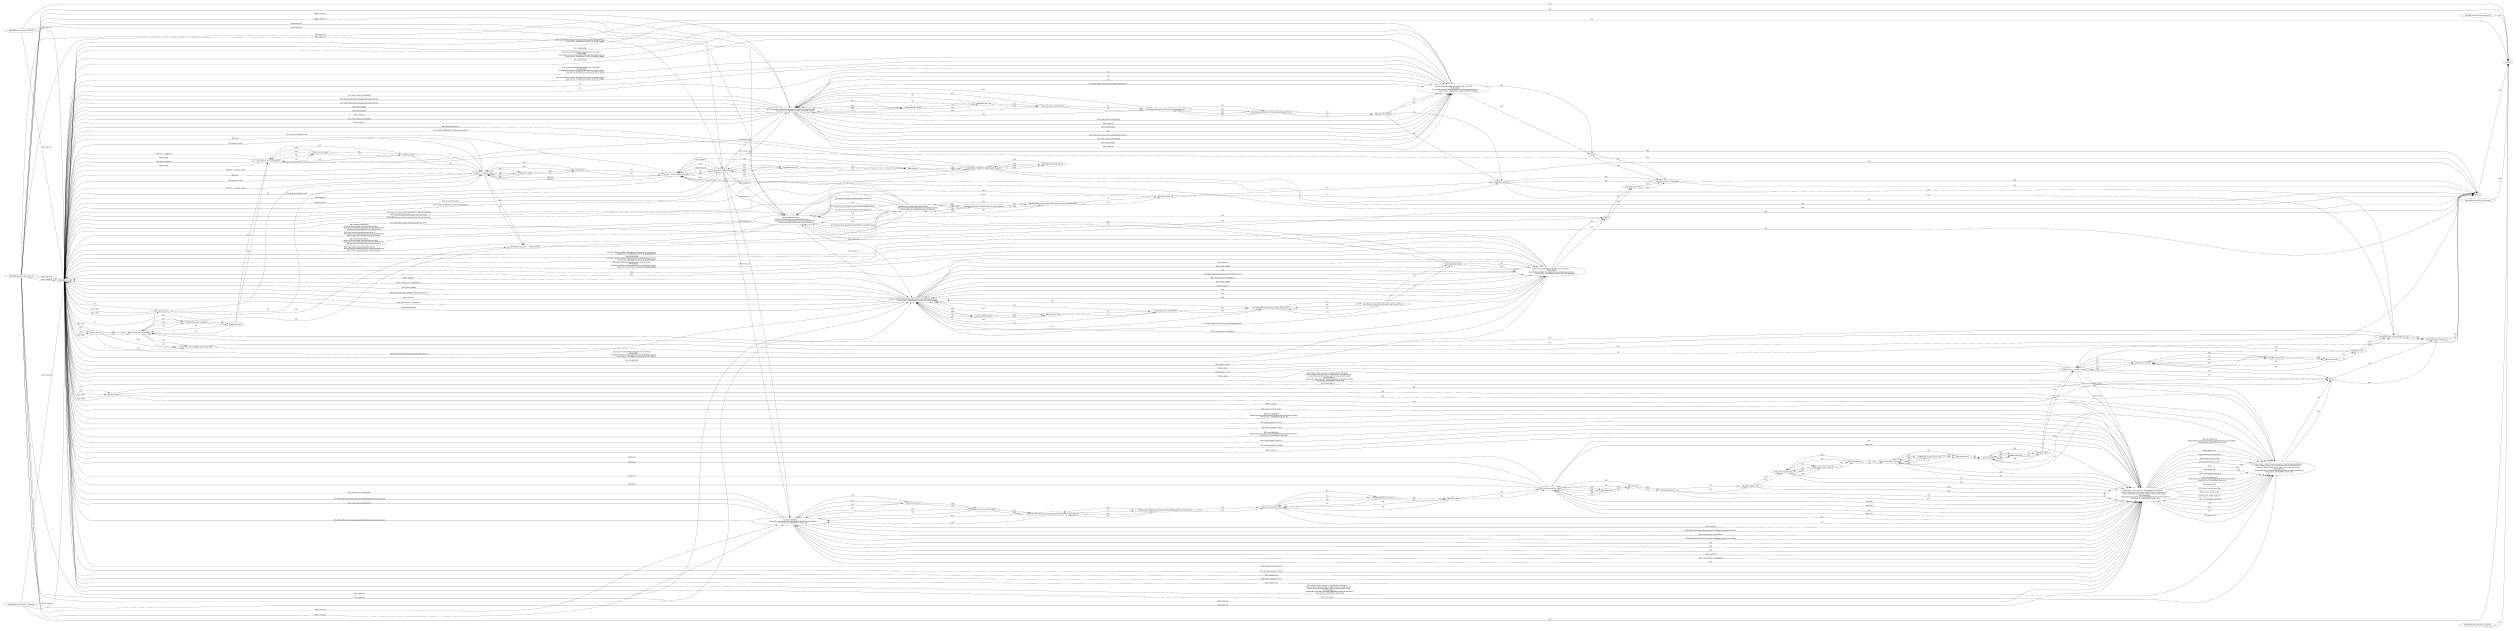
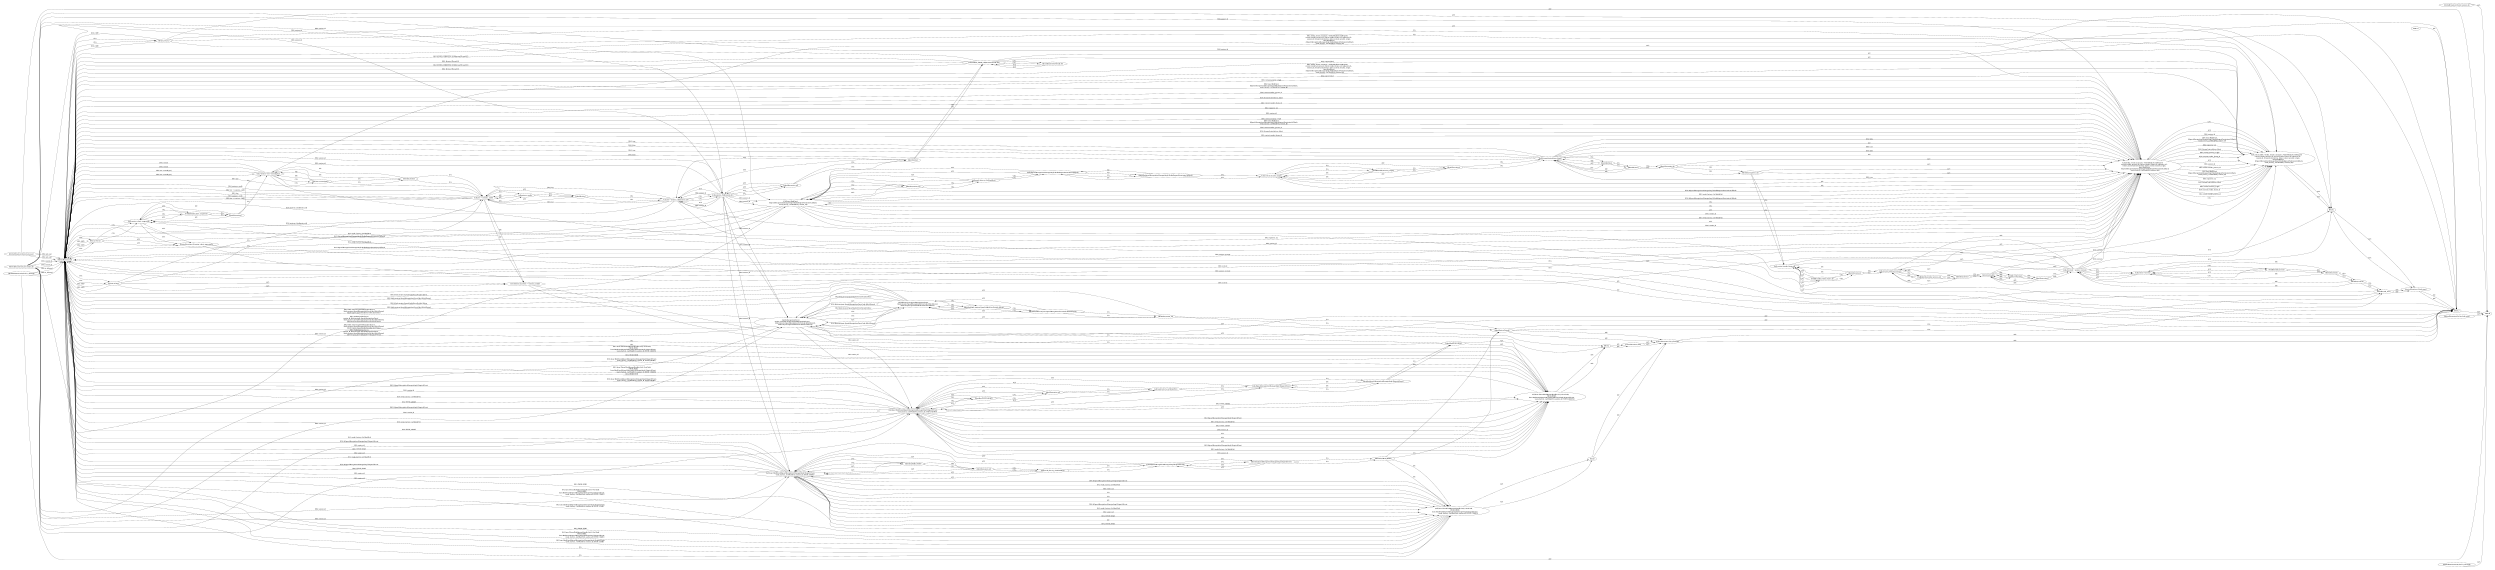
(1164, 10) -> none
(1187, 20) -> none
none -> (2416, 29)
(984, 168) -> (984, 63)
(2394, 337) -> (2384, 292)
